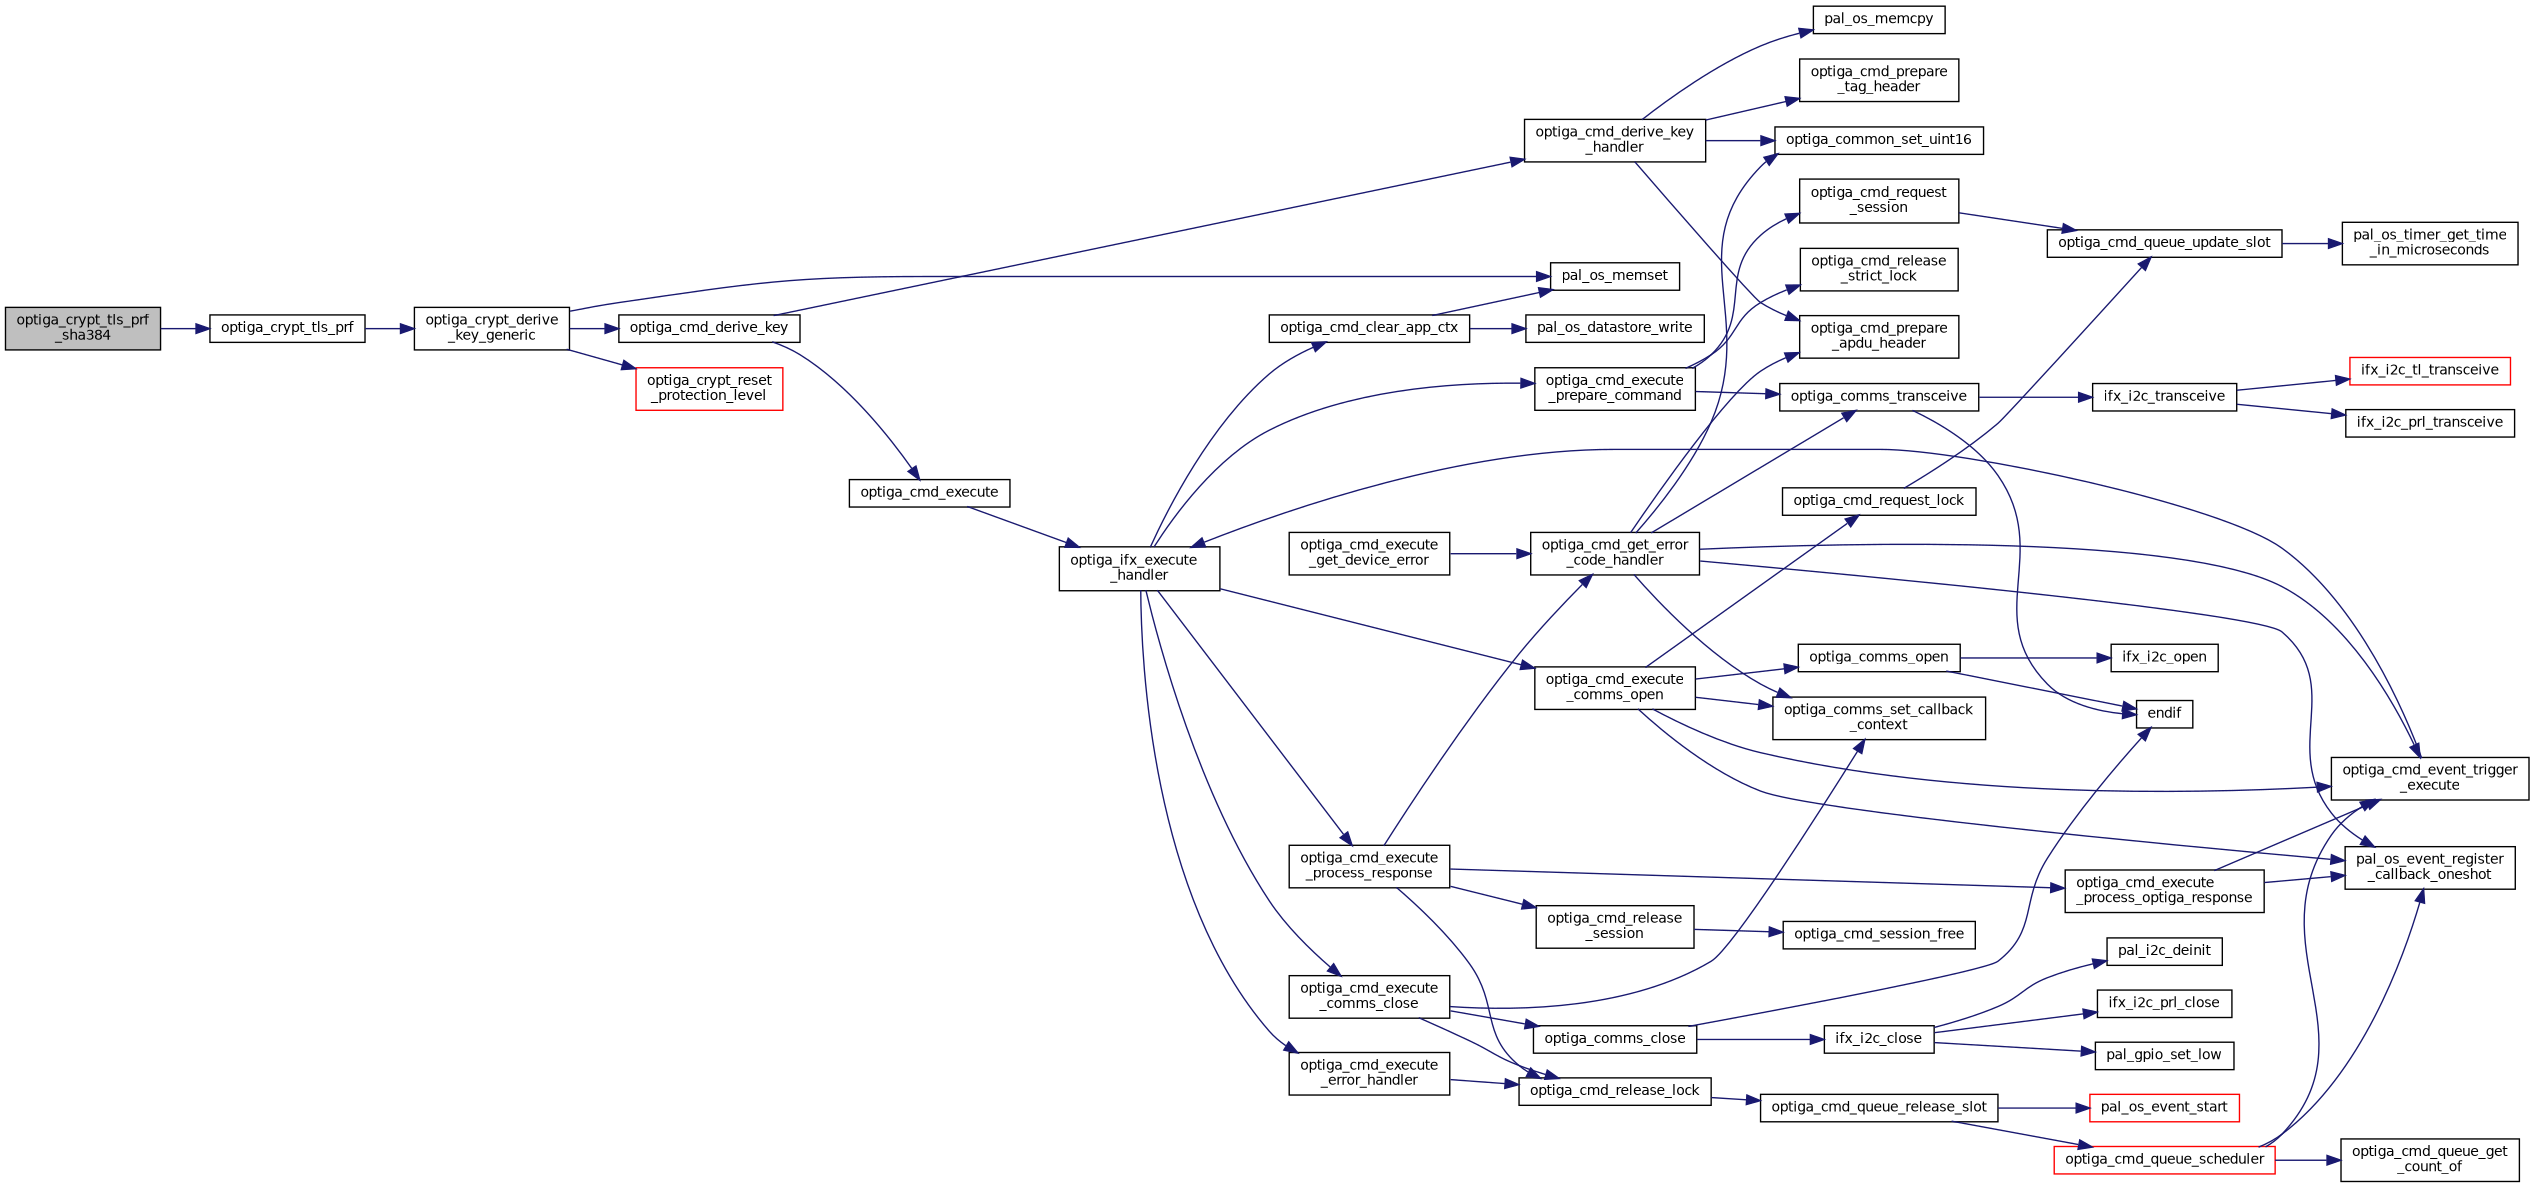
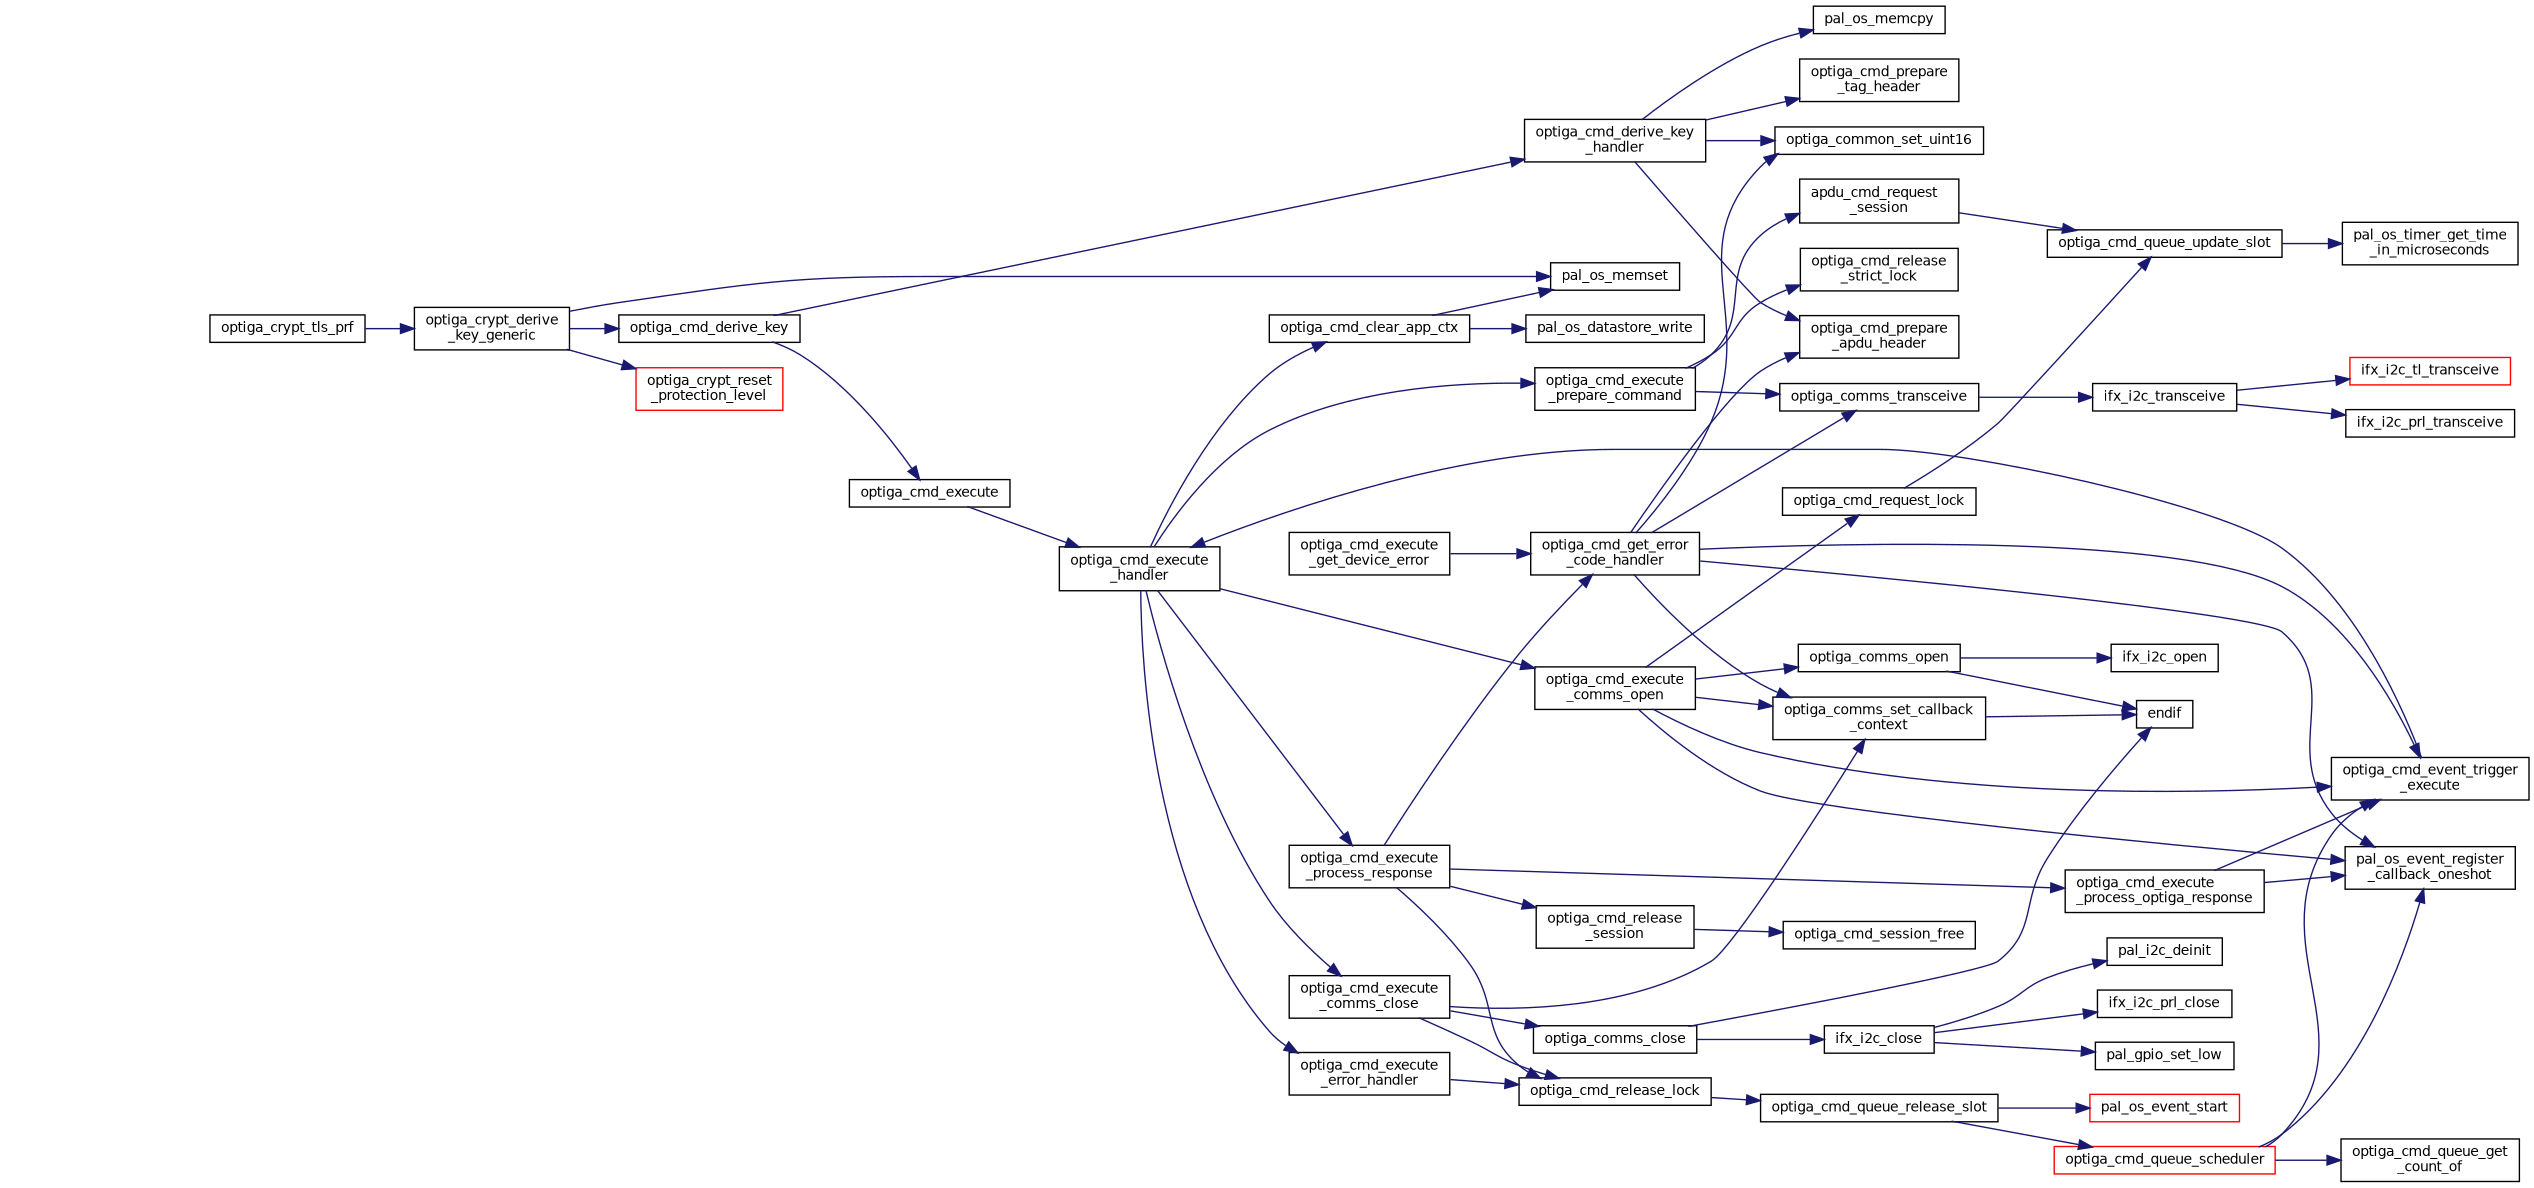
(1879, 201) -> (1879, 201)
(83, 329) -> none
(1140, 569) -> (1140, 569)
(2019, 569) -> (2054, 716)
